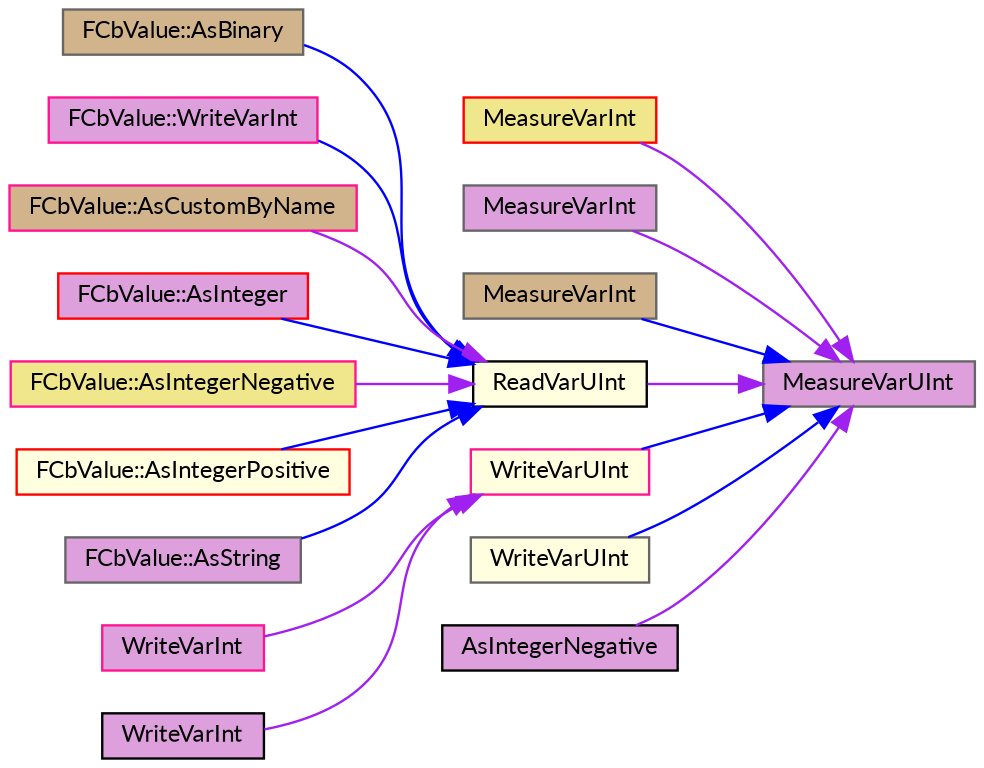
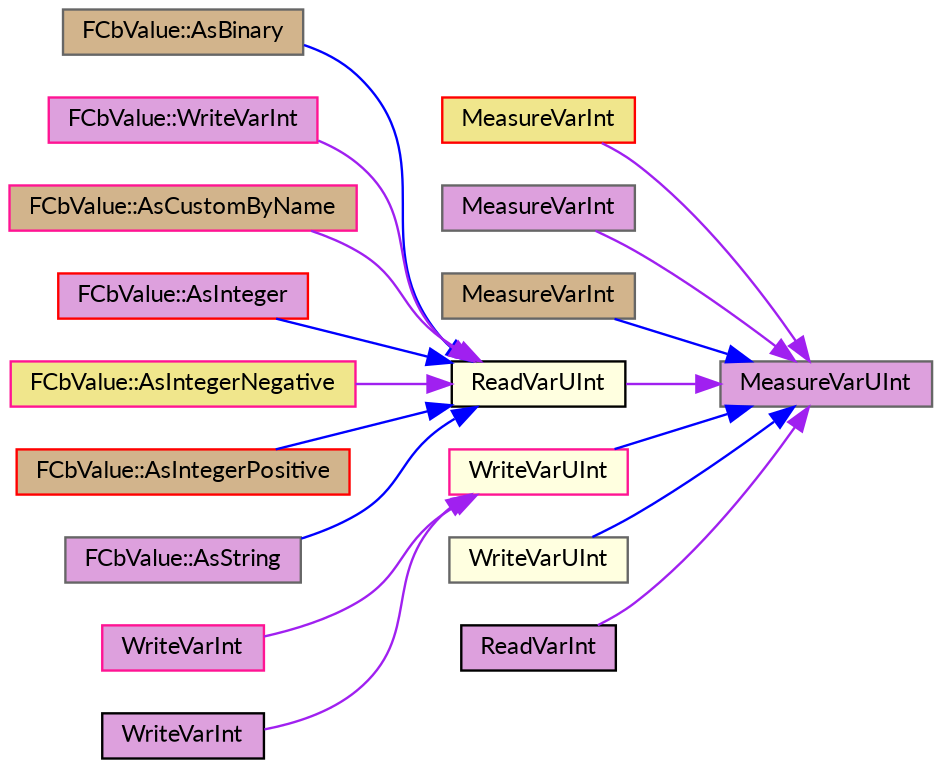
(386, 199) -> (386, 198)
(183, 472) -> (183, 472)
(560, 648) -> (539, 648)
